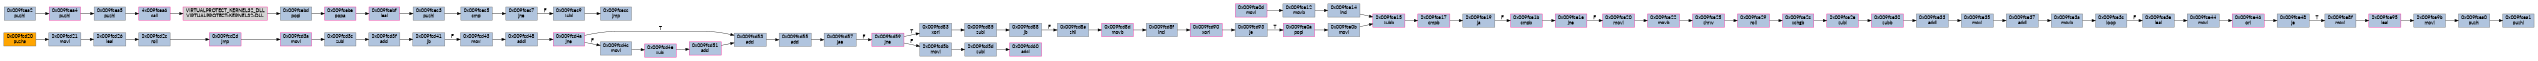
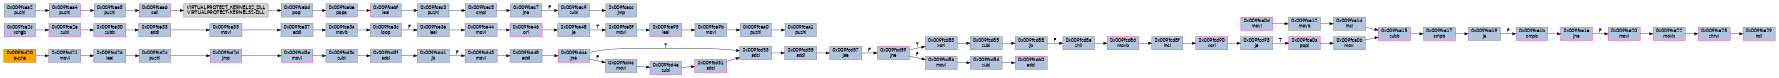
(154, 14) -> (155, 10)
(225, 14) -> (226, 10)
(1774, 21) -> none
(154, 39) -> (155, 56)
